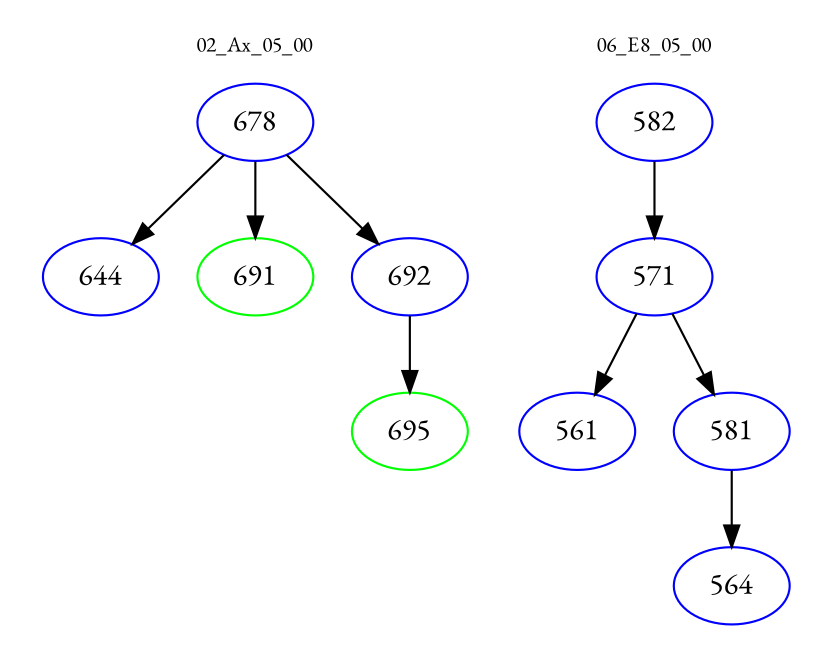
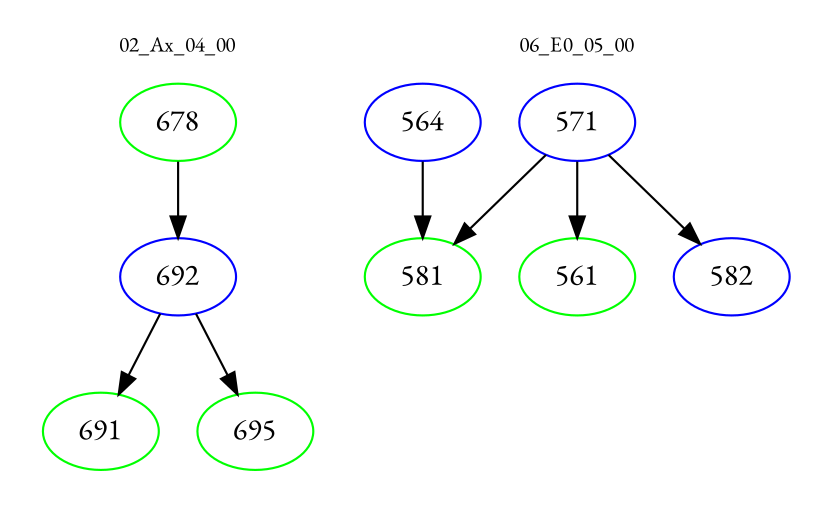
(255, 46) -> (178, 46)
(654, 46) -> (577, 46)
(255, 122) -> (178, 122)
(255, 189) -> (144, 344)
(654, 189) -> (647, 192)
(101, 277) -> none
(577, 431) -> (577, 277)
(732, 431) -> (423, 277)
(732, 498) -> (423, 189)
